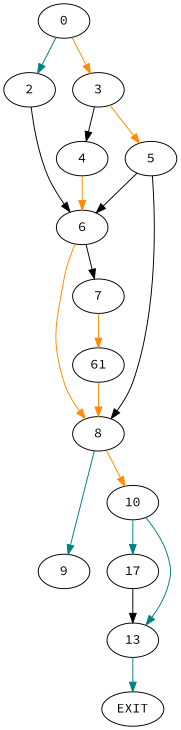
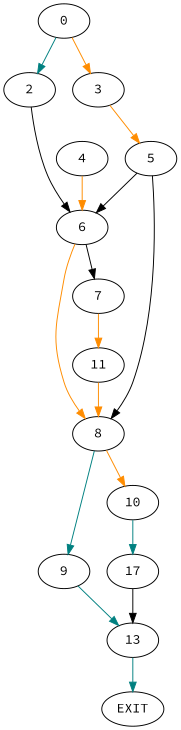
(91, 119) -> none
(98, 365) -> (98, 365)
(170, 567) -> (95, 602)
